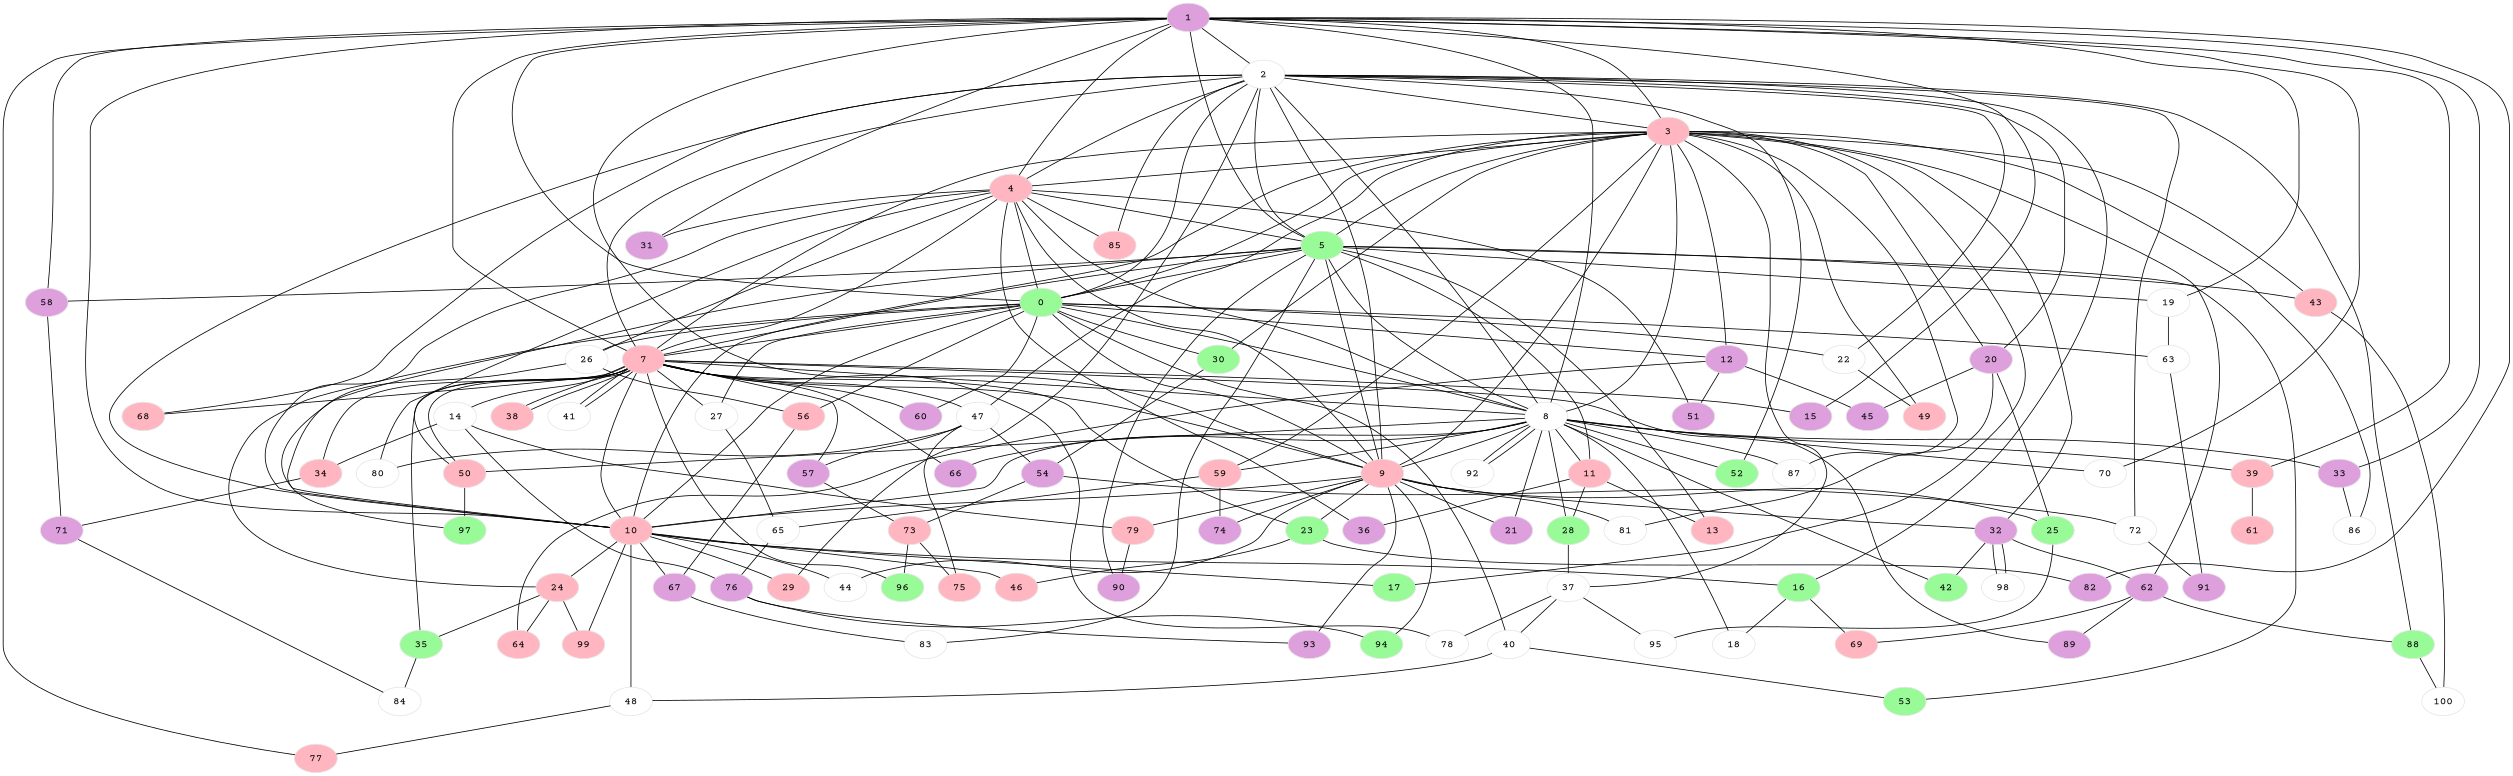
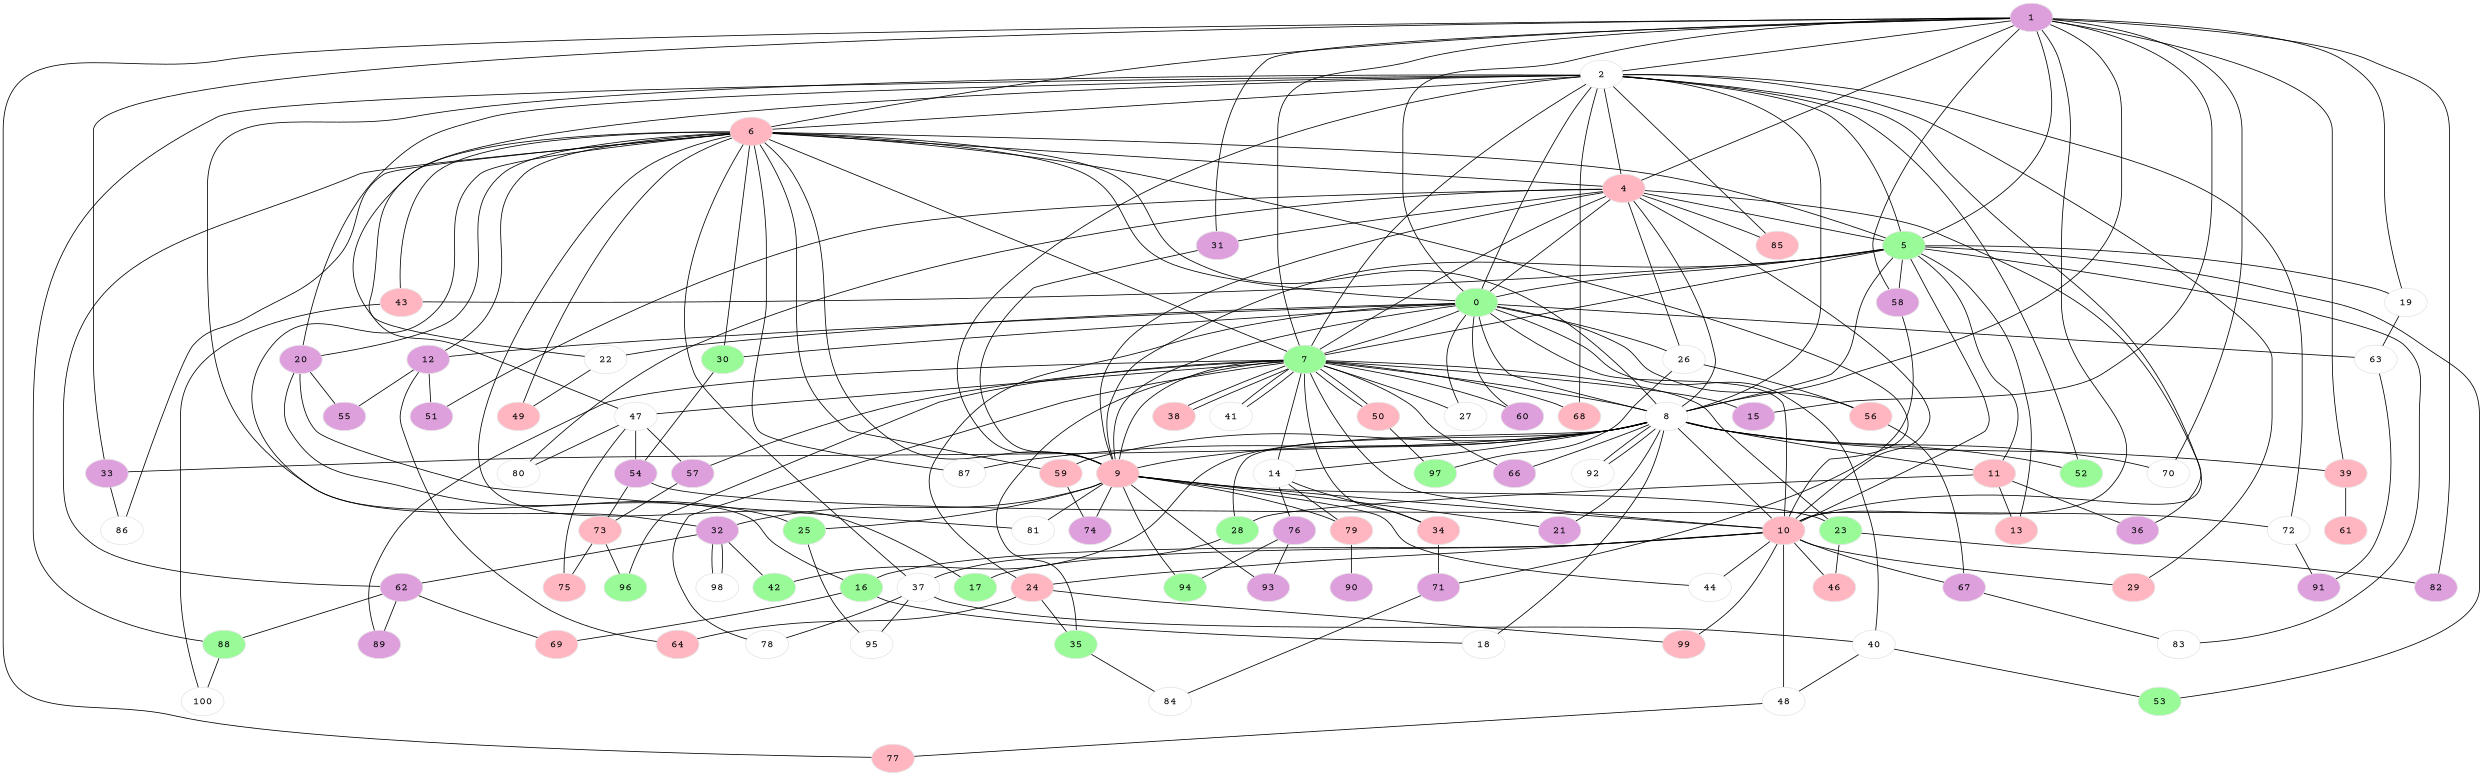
(1668, 131) -> (751, 131)
(628, 269) -> (998, 328)
(644, 359) -> (1305, 359)
(1176, 363) -> none
(1868, 416) -> (344, 416)
(1031, 444) -> (1481, 450)
(778, 530) -> none
